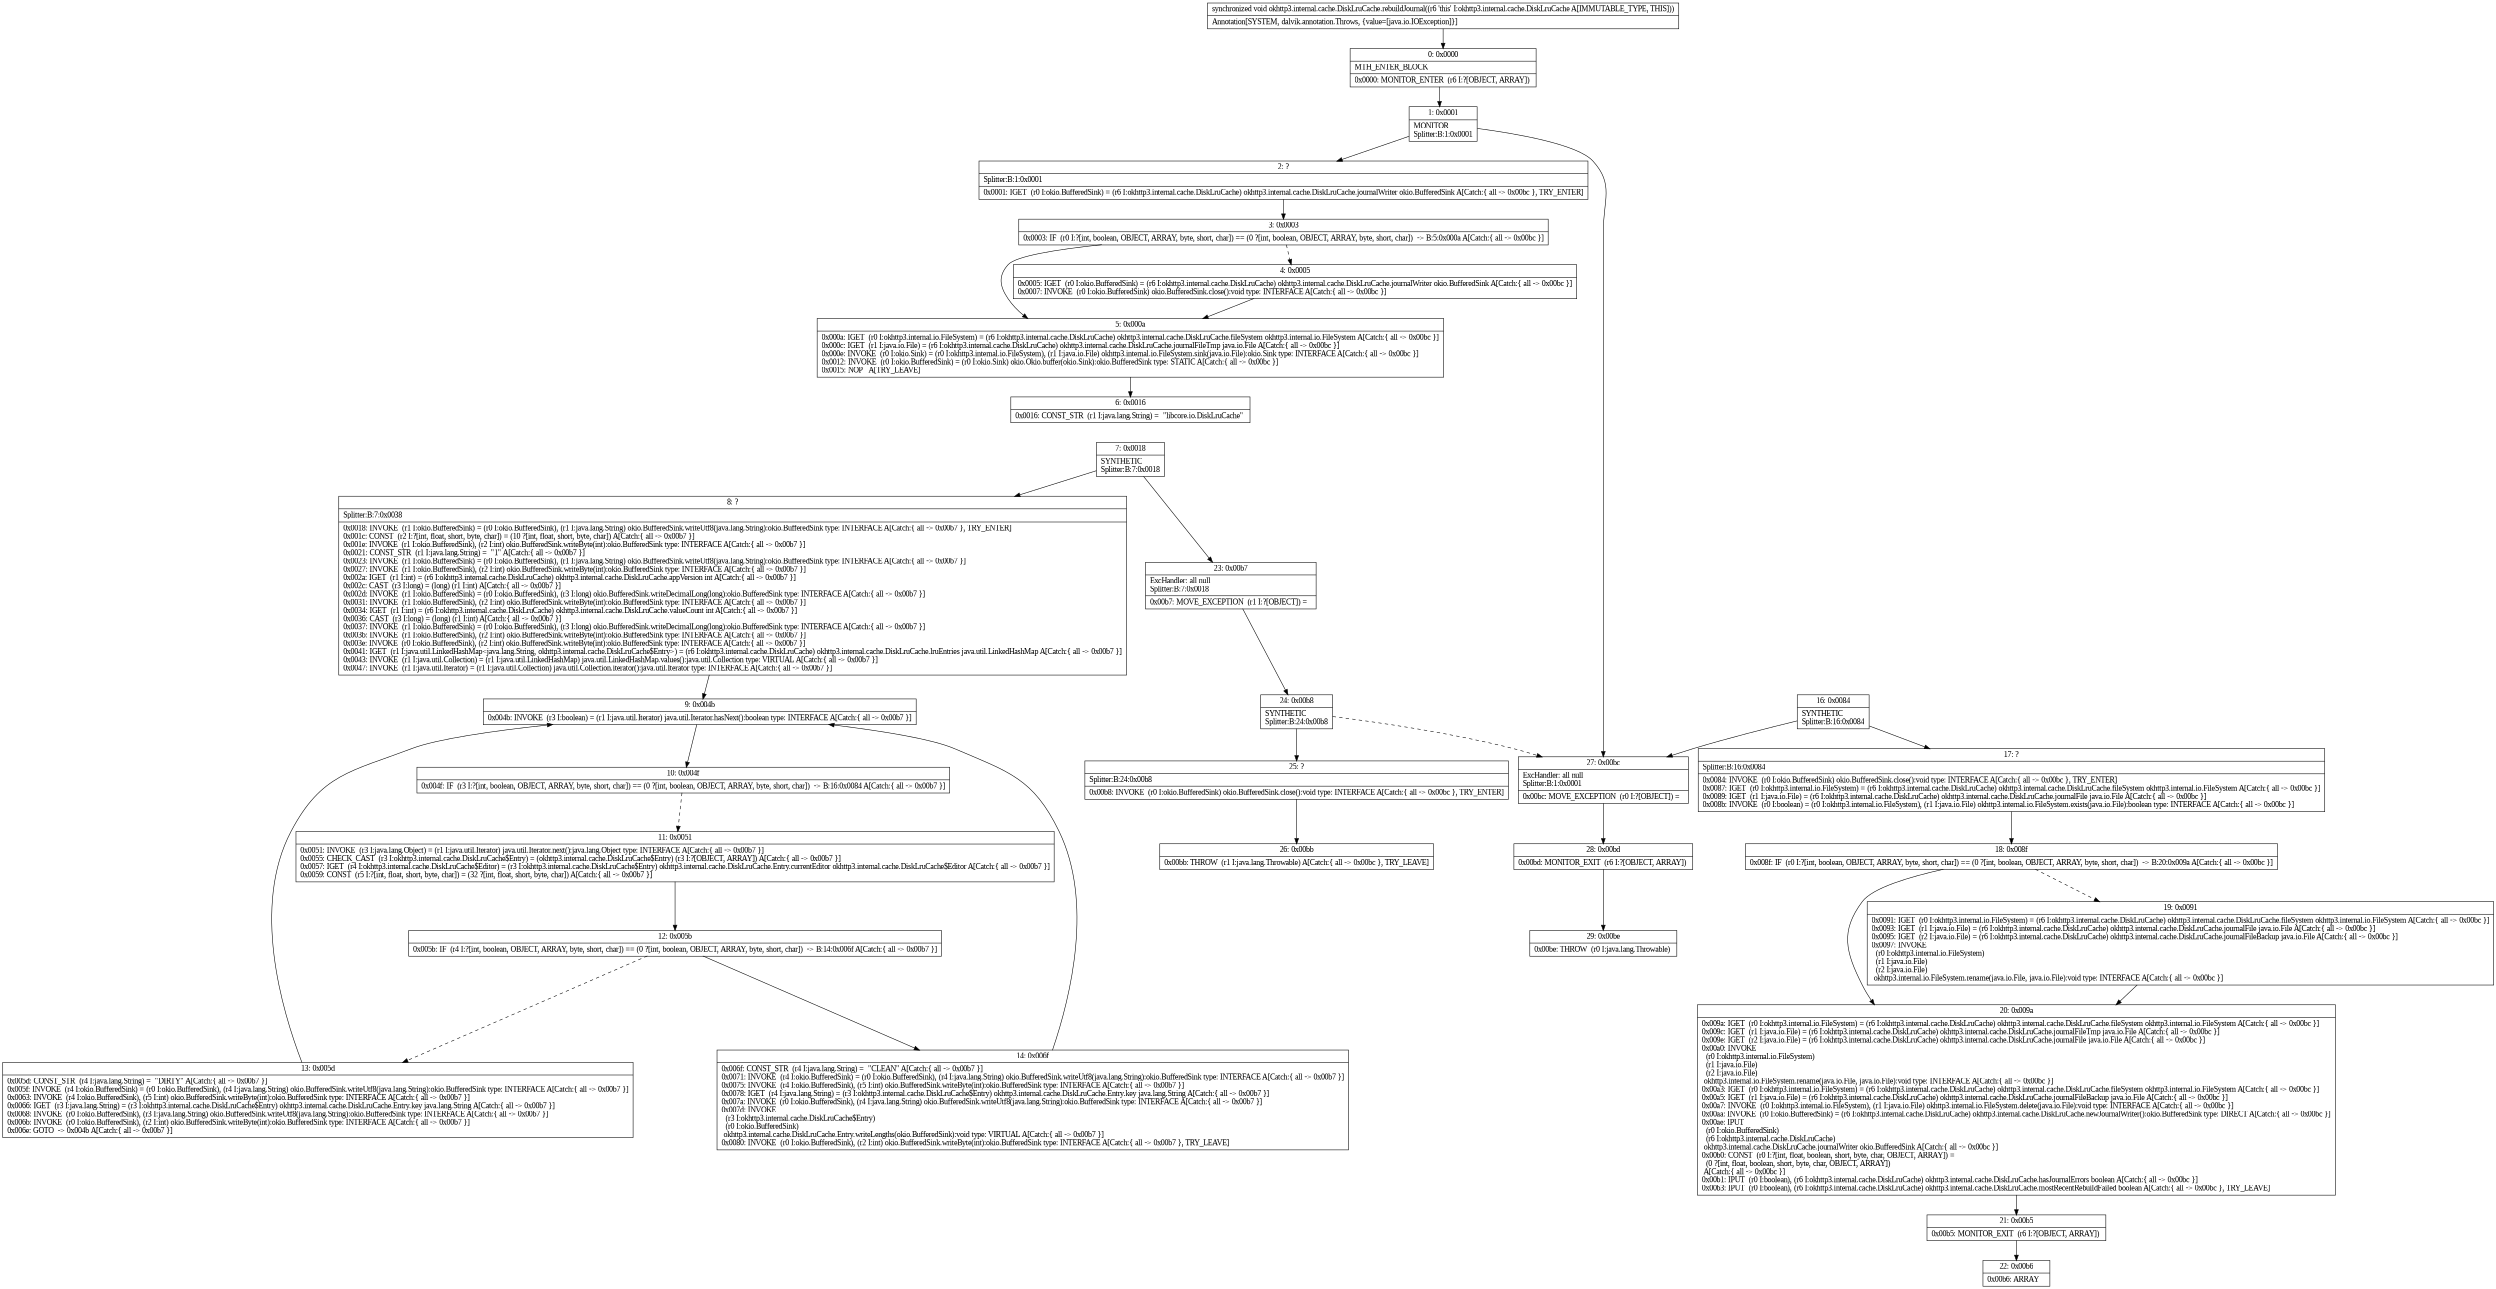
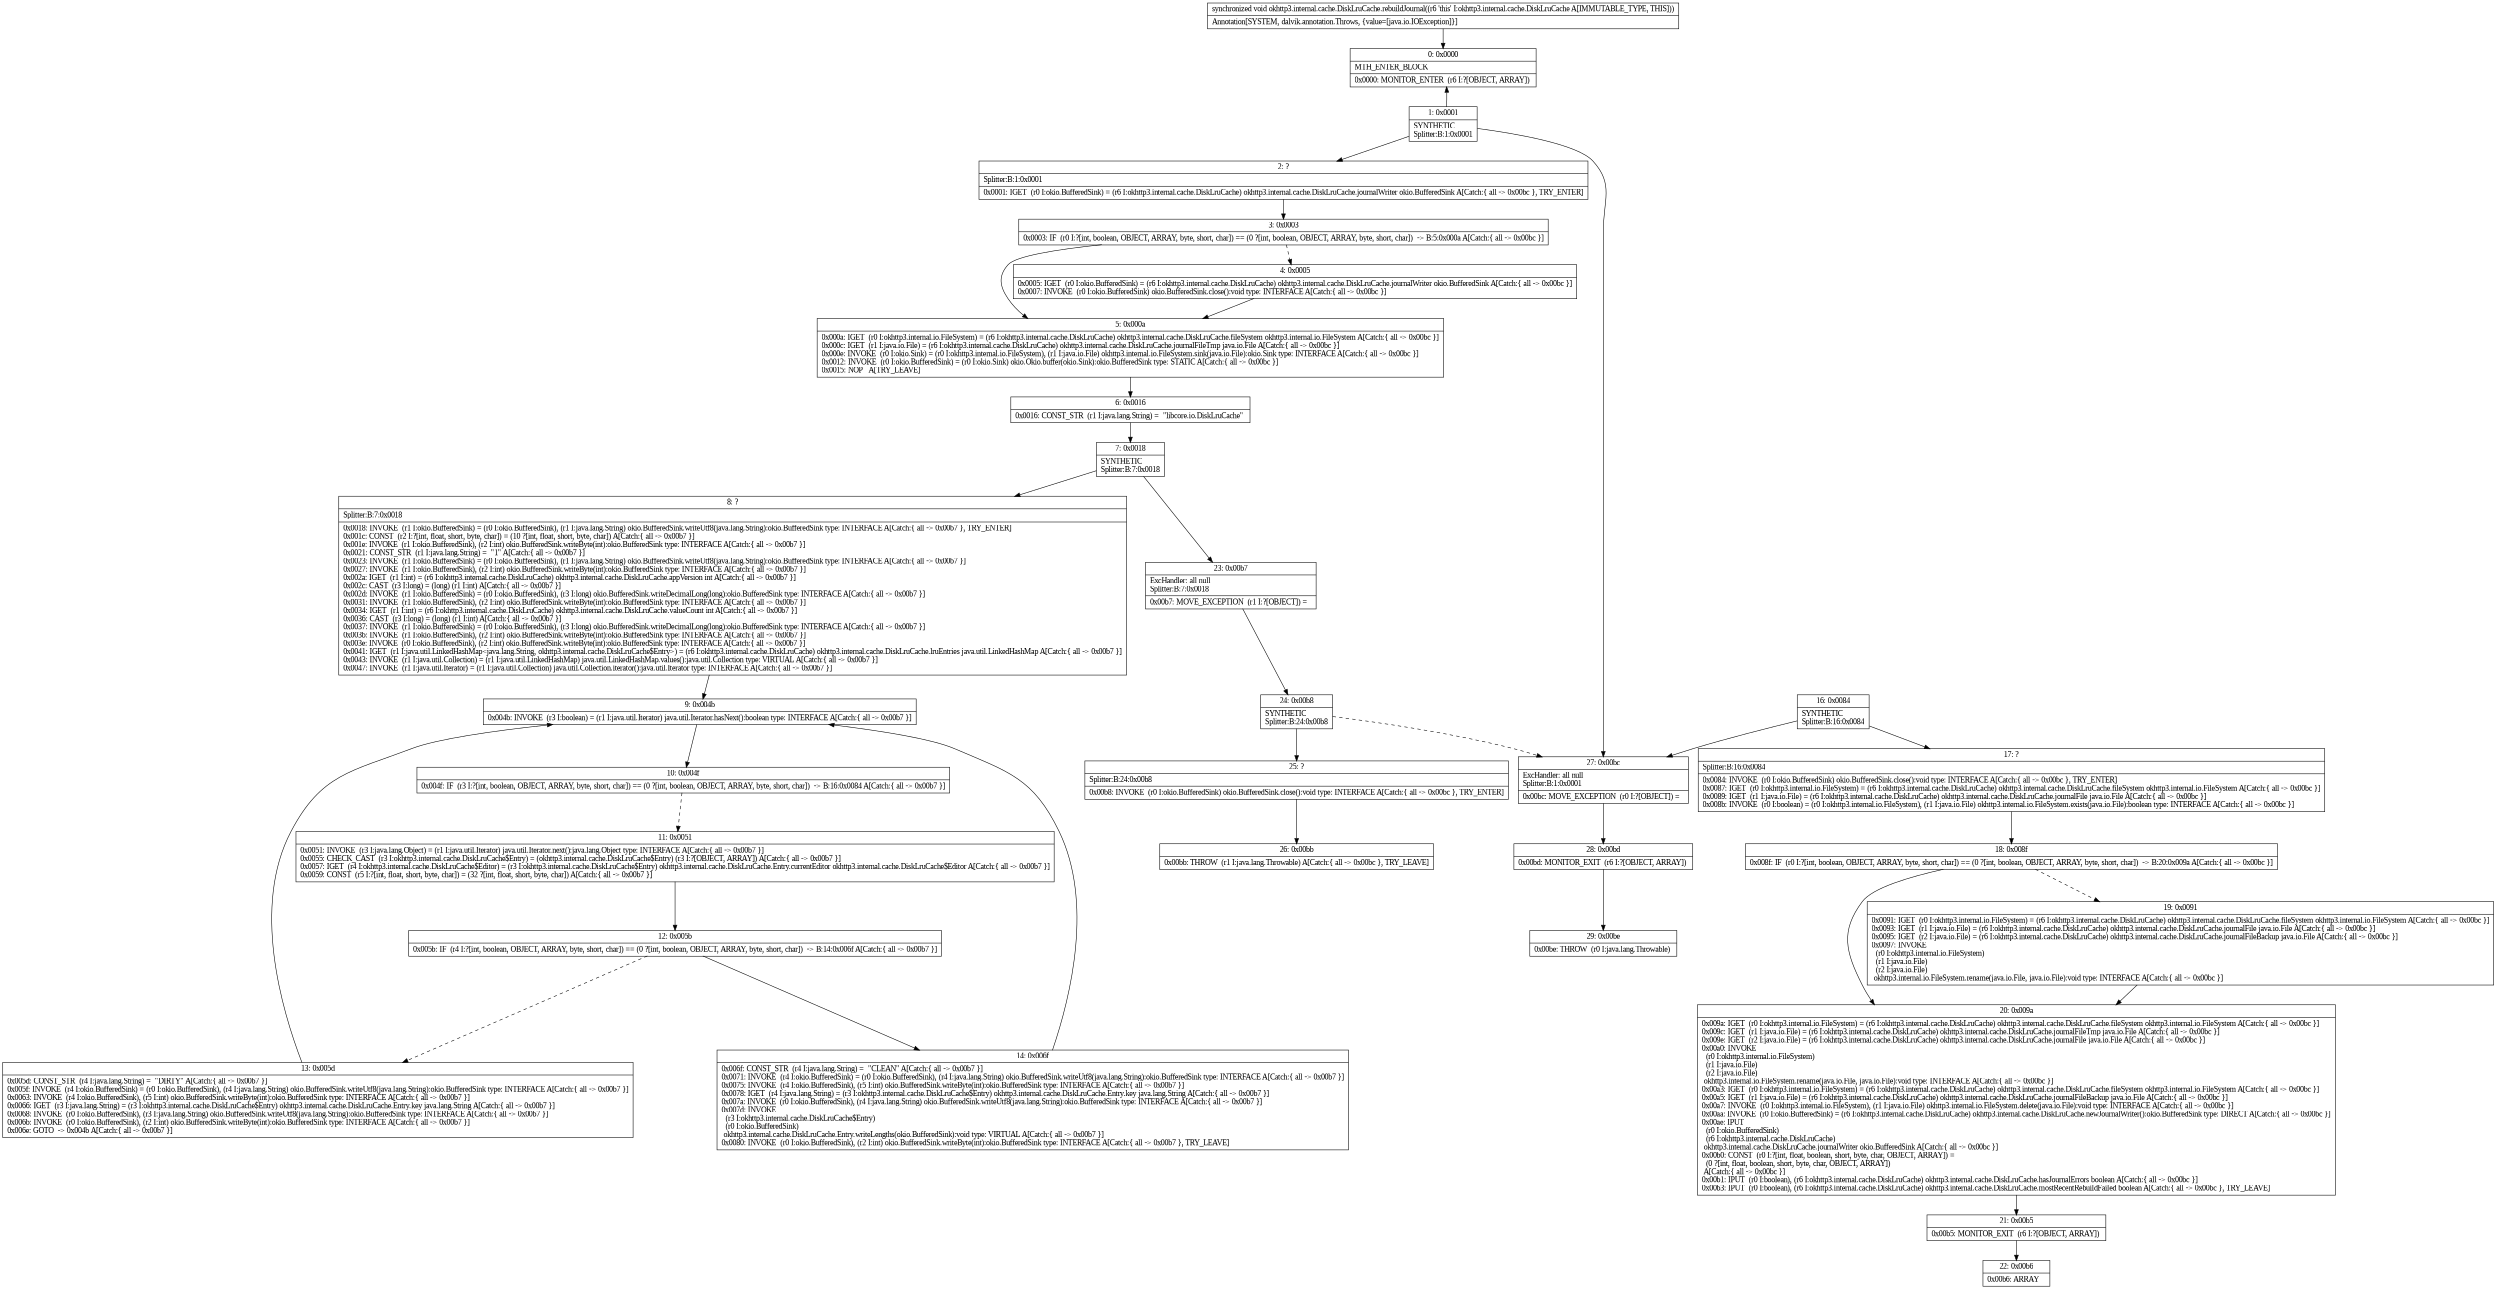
(1439, 94) -> (1447, 100)
(1431, 126) -> (1434, 126)
none -> (1130, 430)
(373, 515) -> (373, 515)
